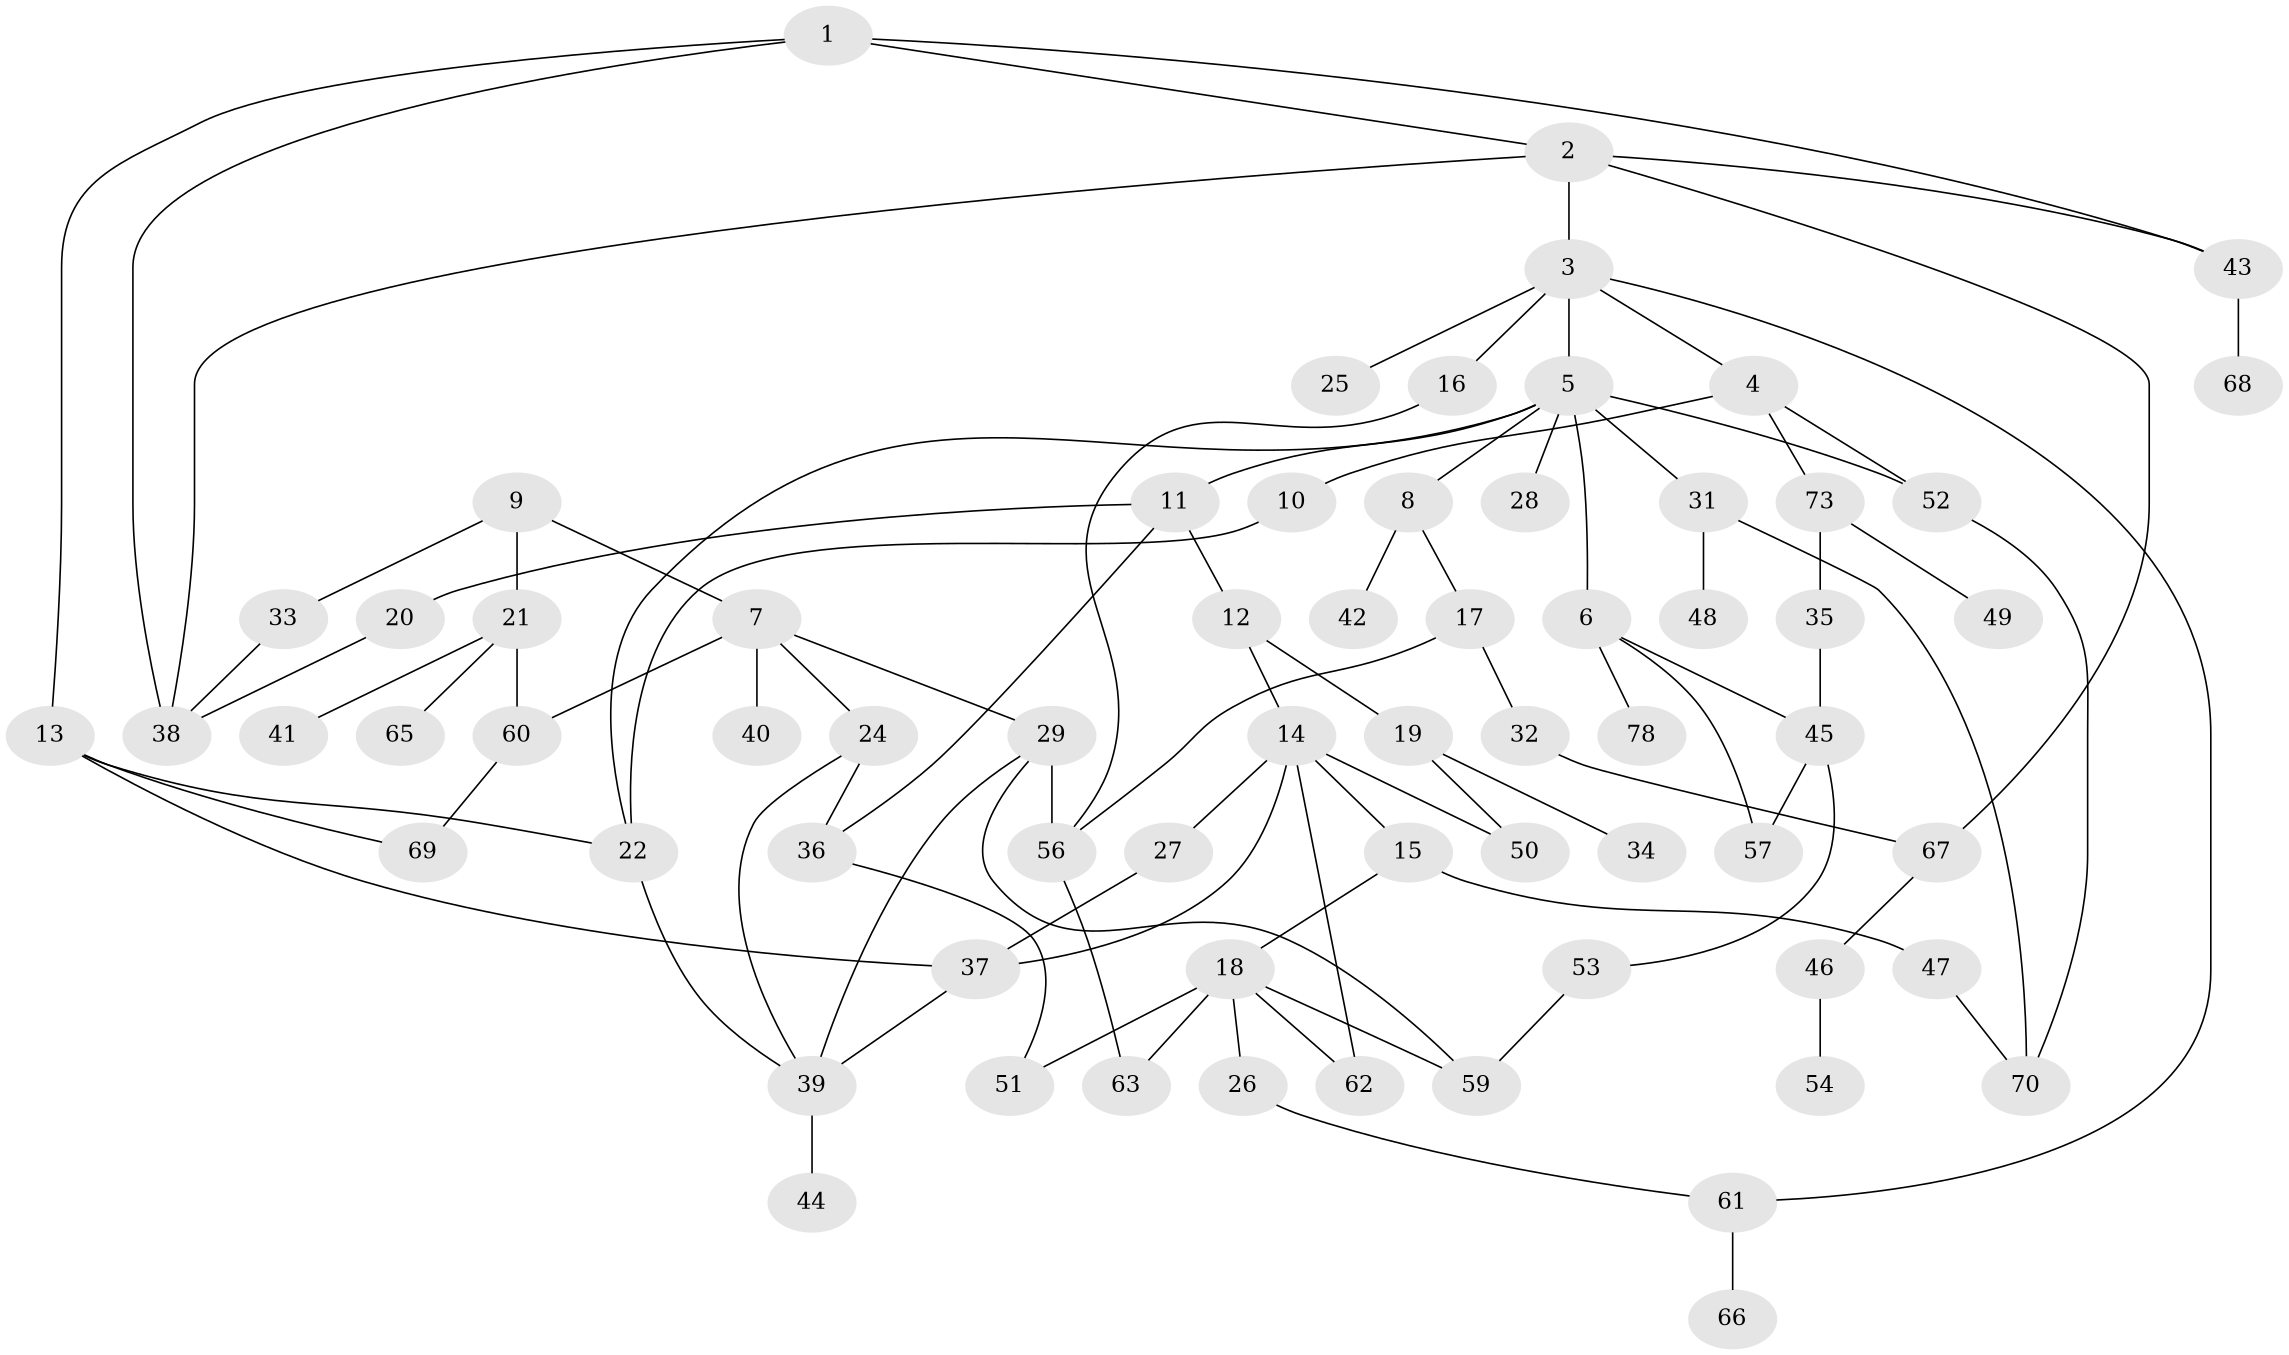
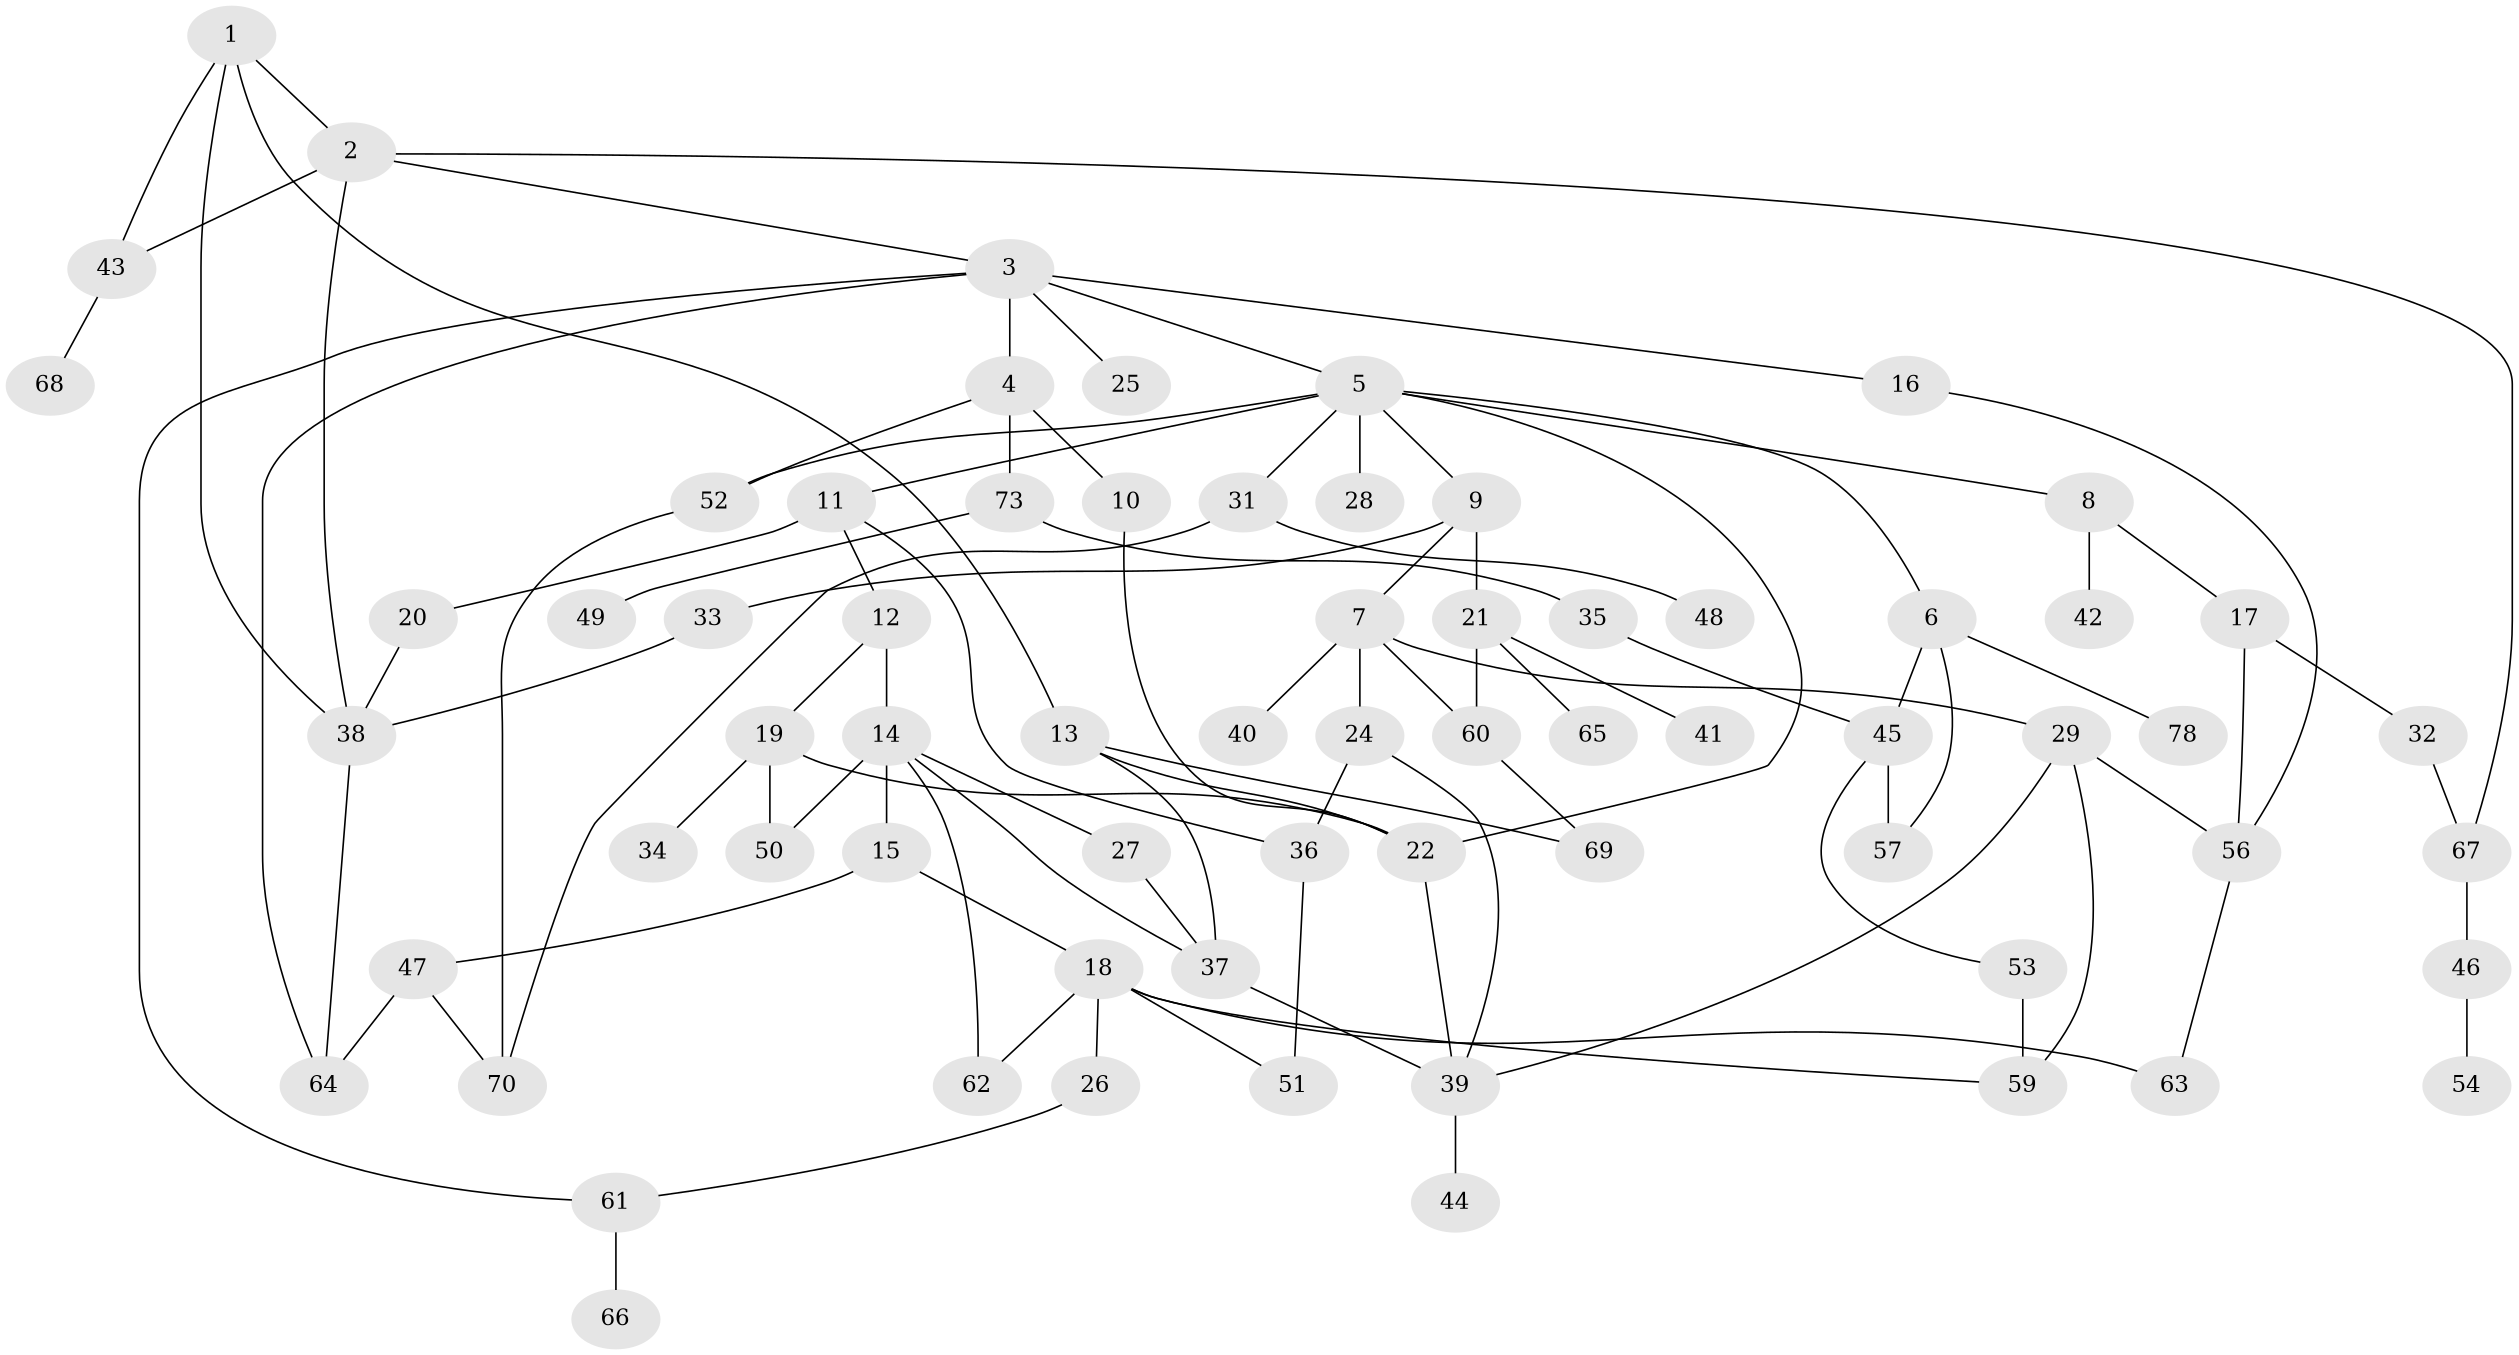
none -> (1418, 444)
none -> (1125, 794)
none -> (324, 1086)
